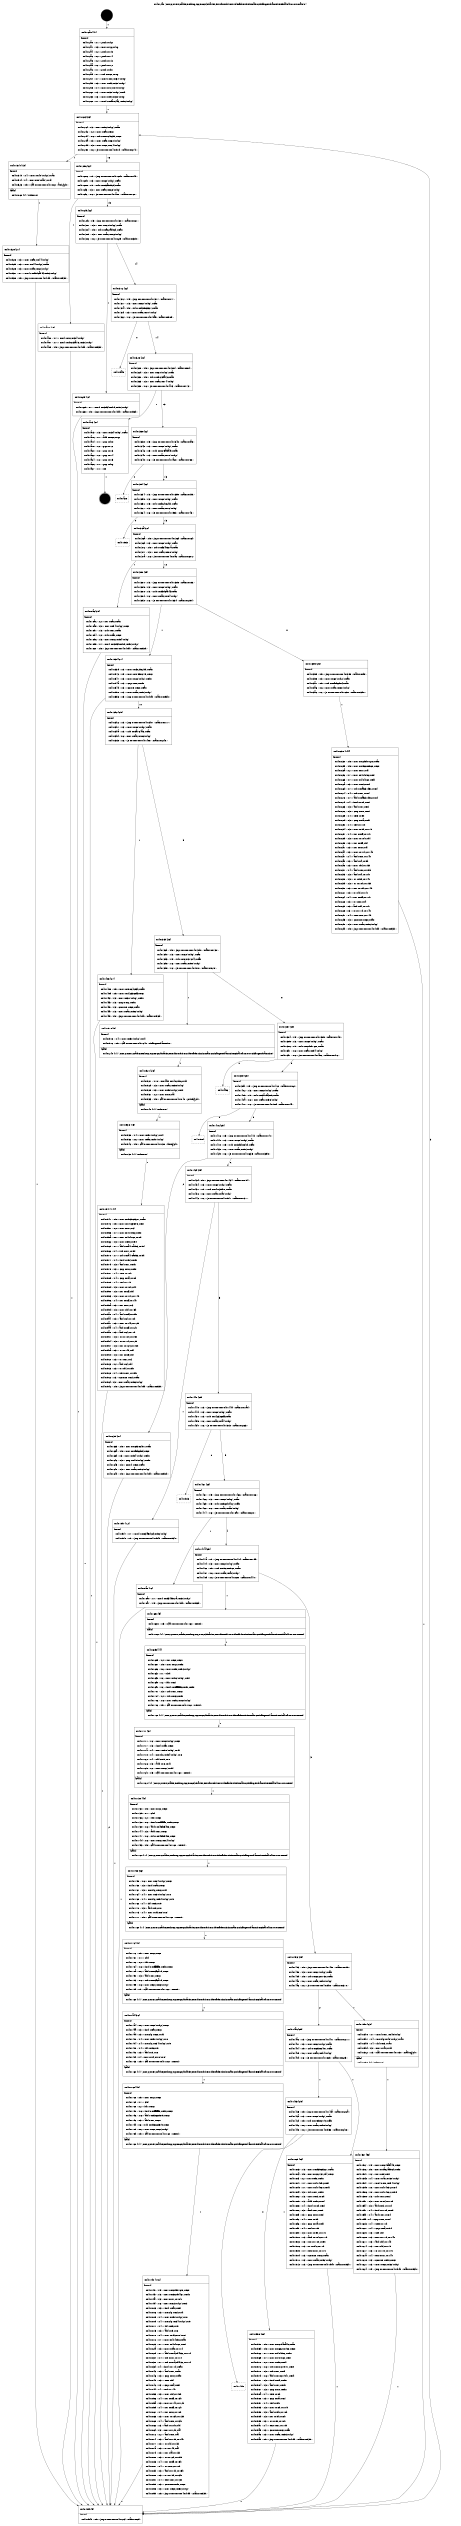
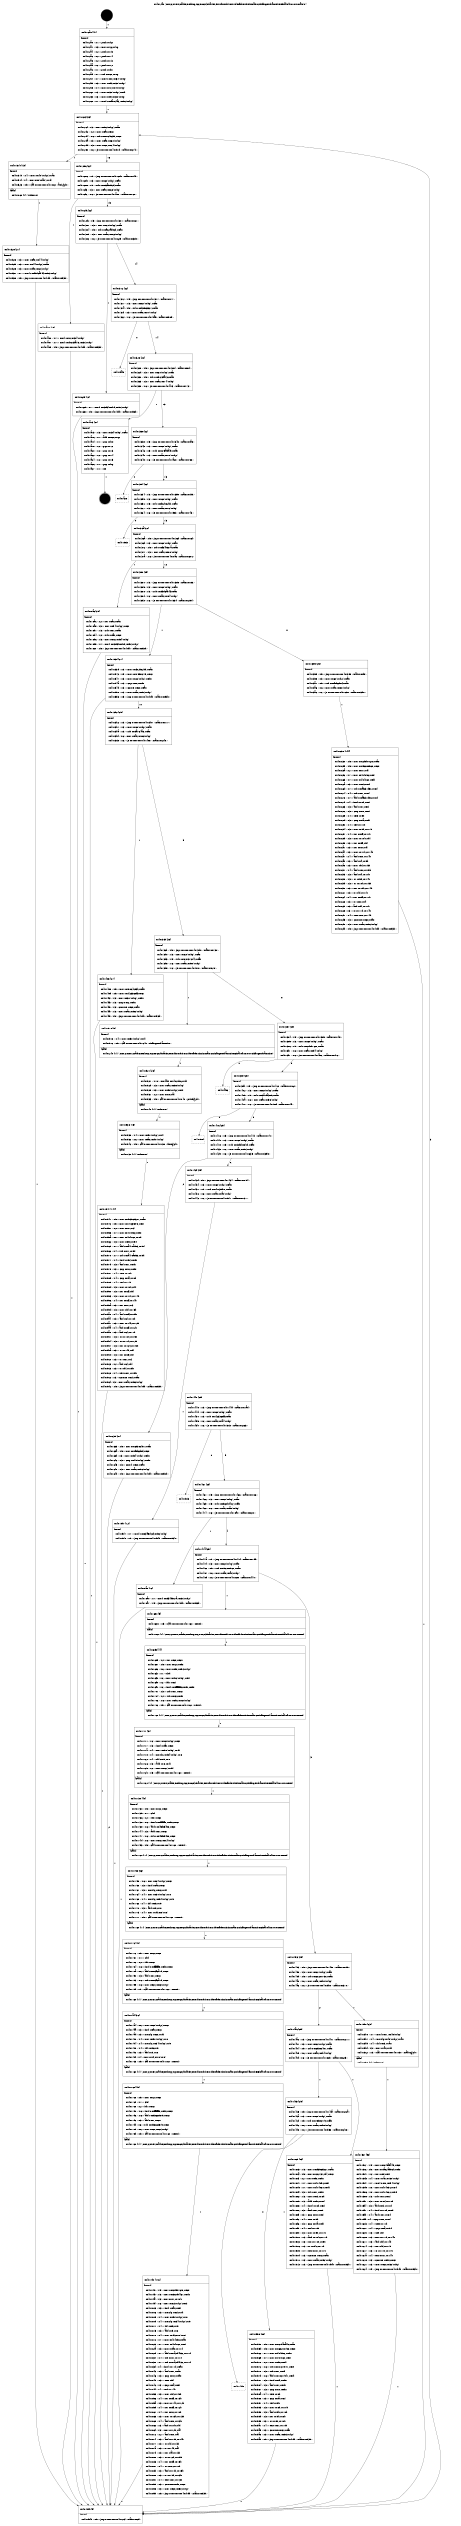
(218, 1297) -> none
